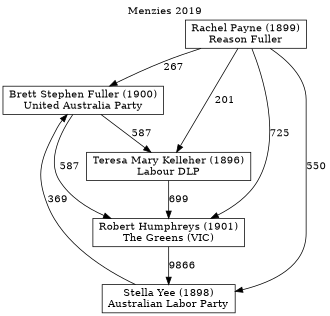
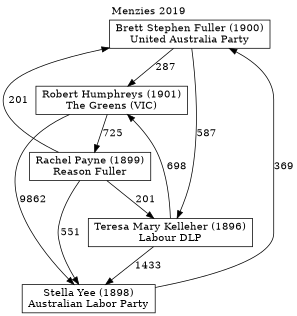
(174, 67) -> (19, 100)
(269, 141) -> (102, 130)
(70, 166) -> (166, 67)
(317, 166) -> (71, 233)
(179, 200) -> (177, 166)
none -> (132, 263)
(182, 266) -> (33, 200)
